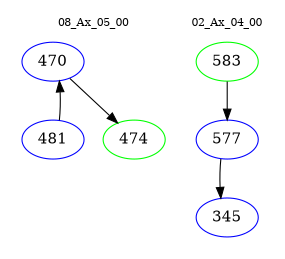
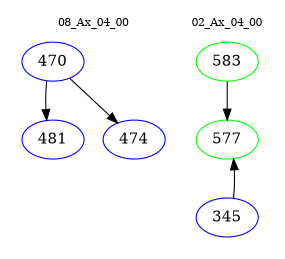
(94, 23) -> (94, 23)
(60, 106) -> (46, 95)
(134, 140) -> (134, 140)
(227, 140) -> (227, 140)
(220, 173) -> (234, 184)
